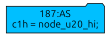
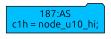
(55, 20) -> (55, 20)
